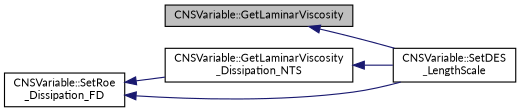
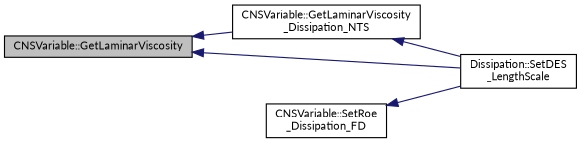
(455, 65) -> (519, 71)
(151, 79) -> (218, 34)
